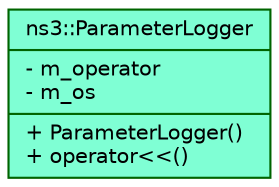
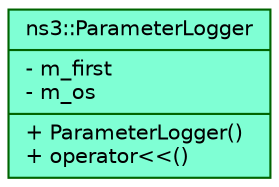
(94, 69) -> (69, 69)
